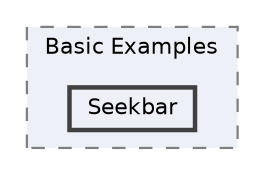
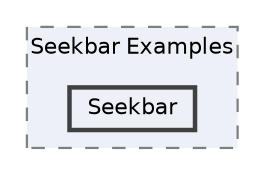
(132, 48) -> (132, 48)
